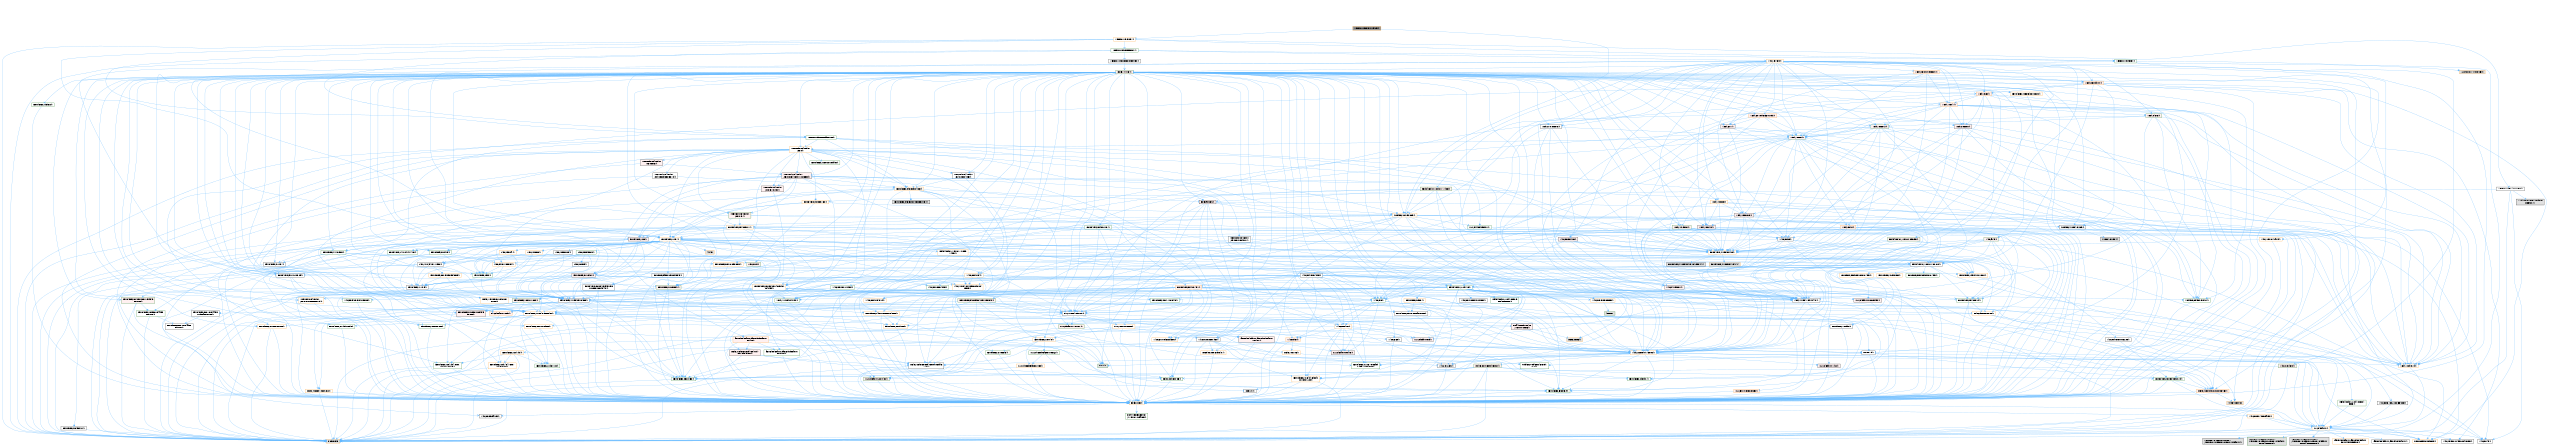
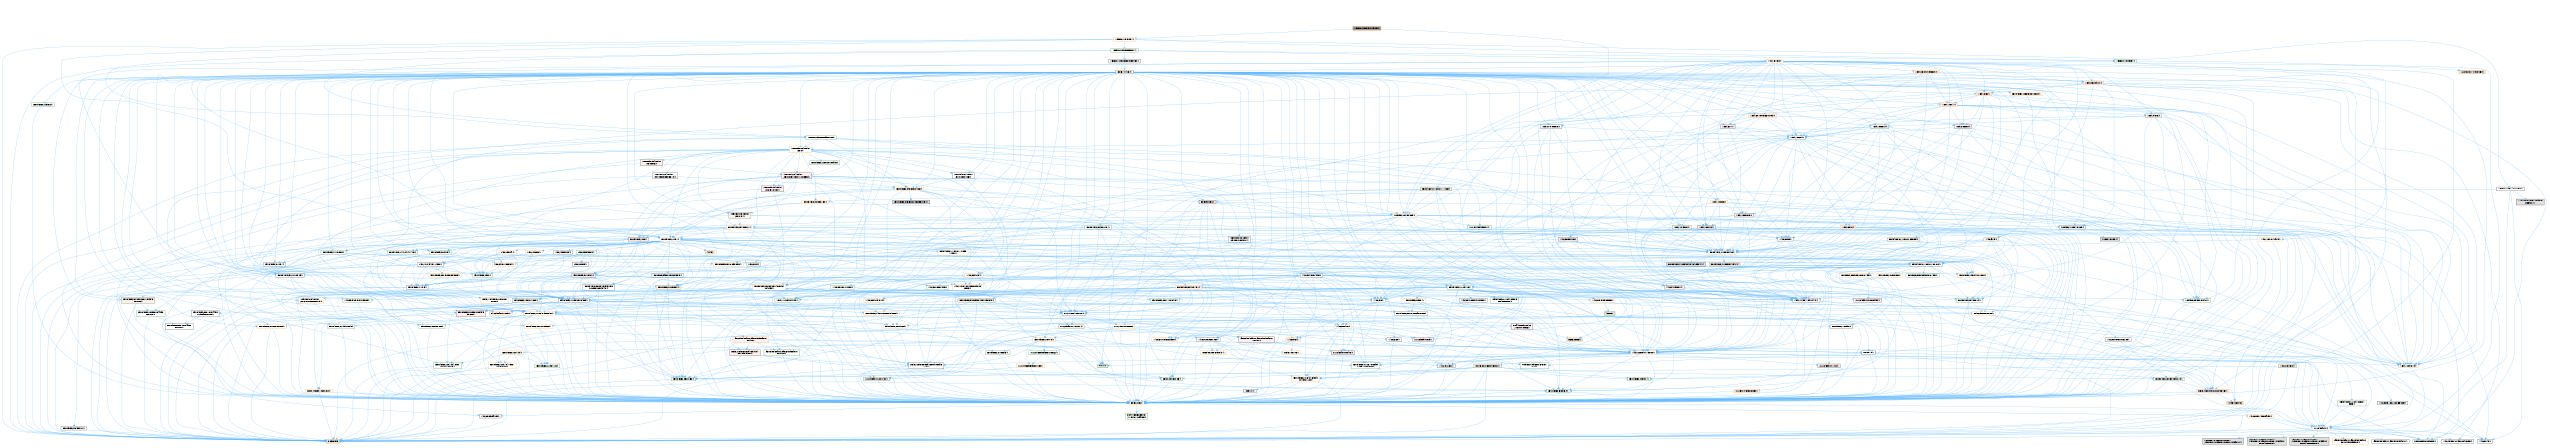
(2425, 441) -> (2425, 441)
